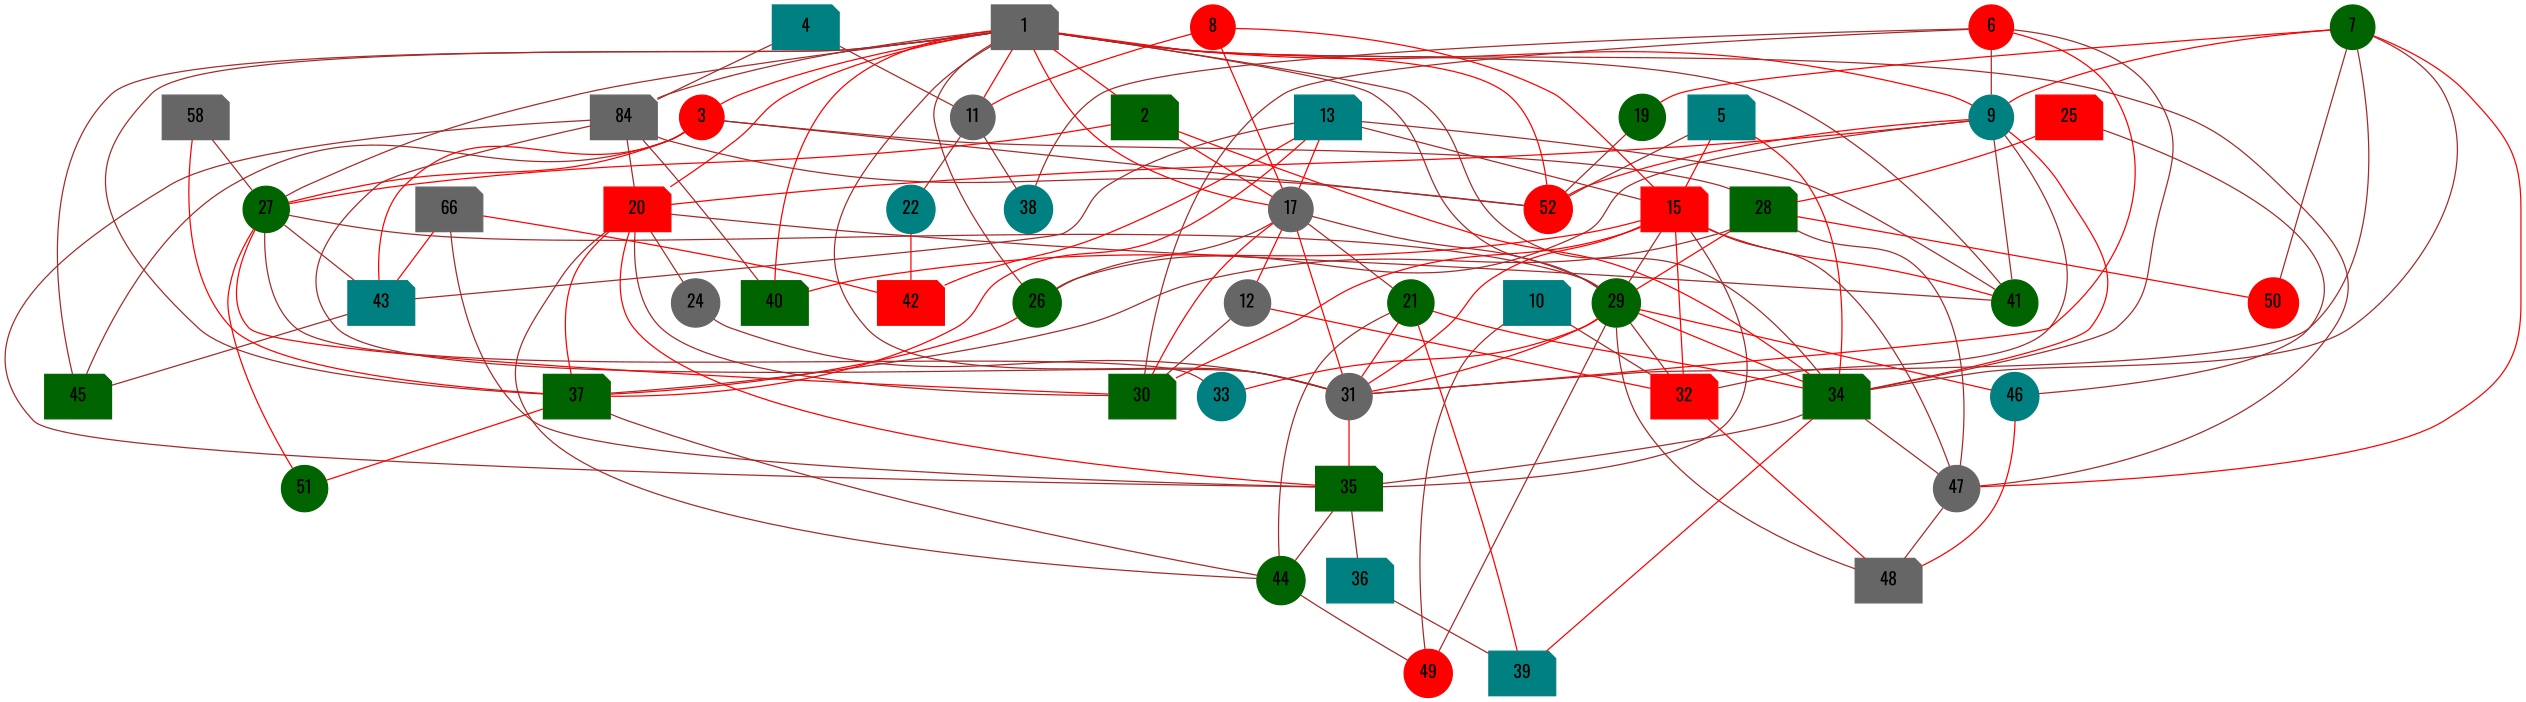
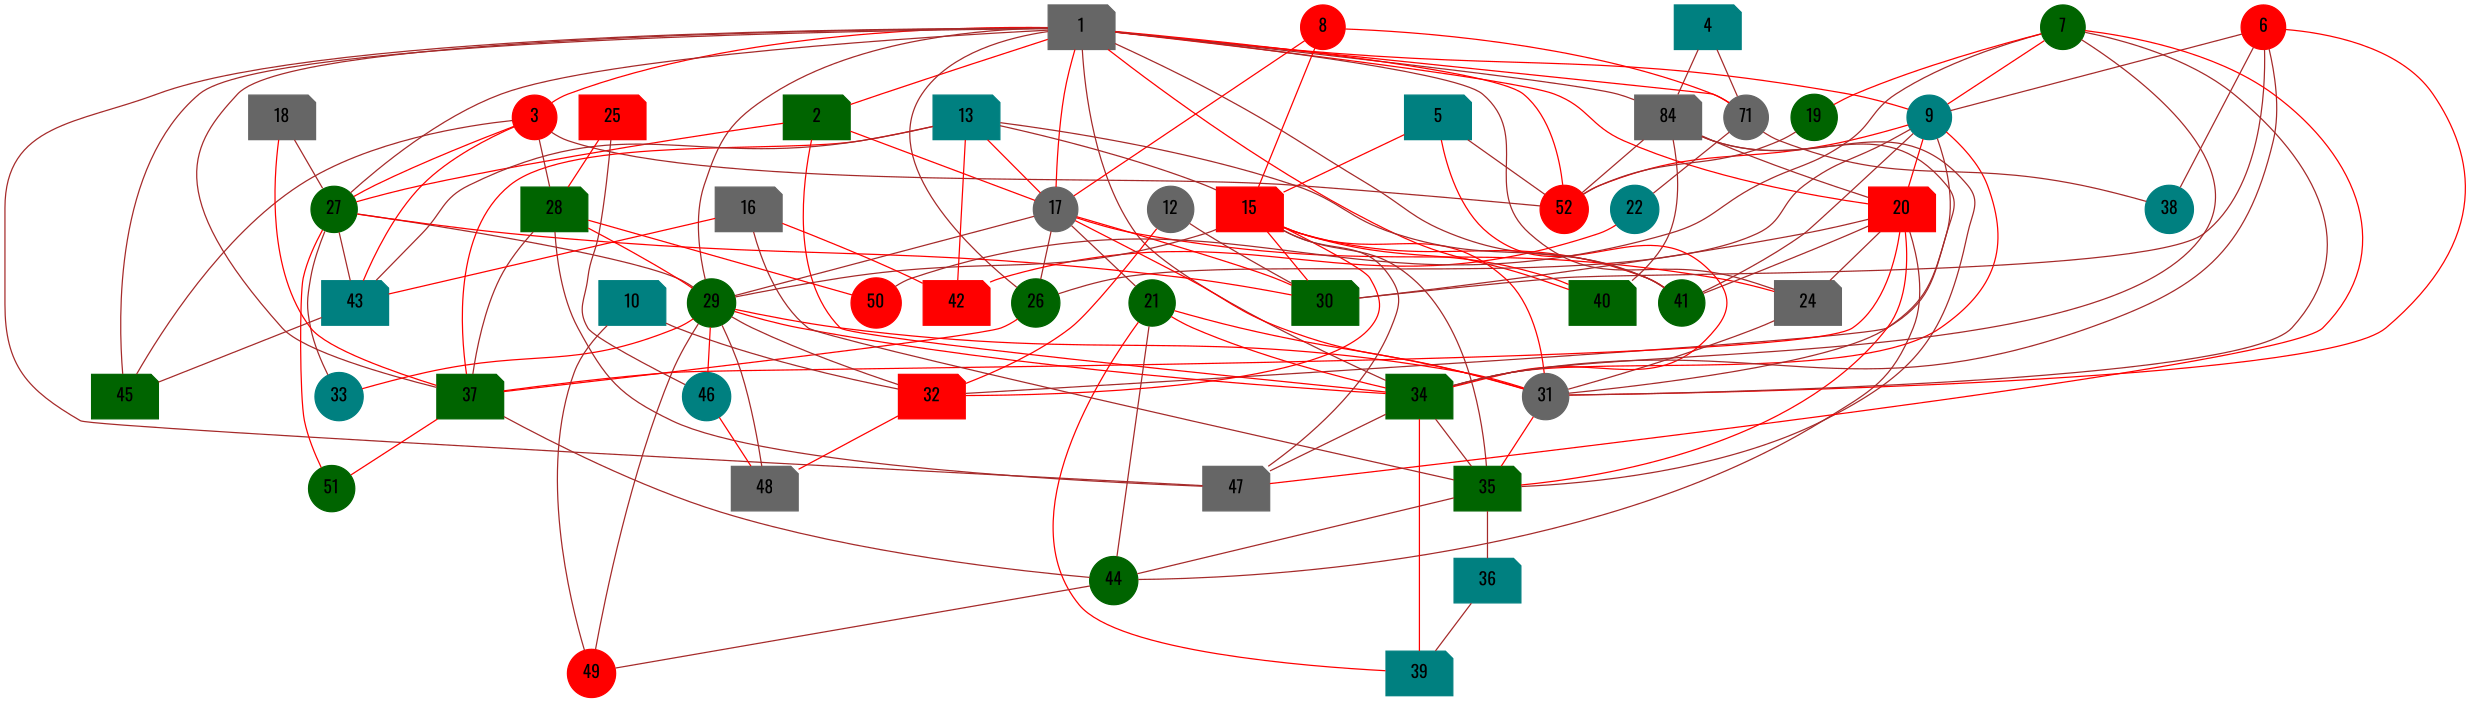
(196, 117) -> (282, 117)
(973, 117) -> (1746, 117)
(449, 209) -> (749, 209)
(1273, 248) -> (1425, 257)
(696, 303) -> (1808, 303)
(882, 338) -> (1494, 108)
(1957, 489) -> (1236, 489)
(1924, 533) -> none
